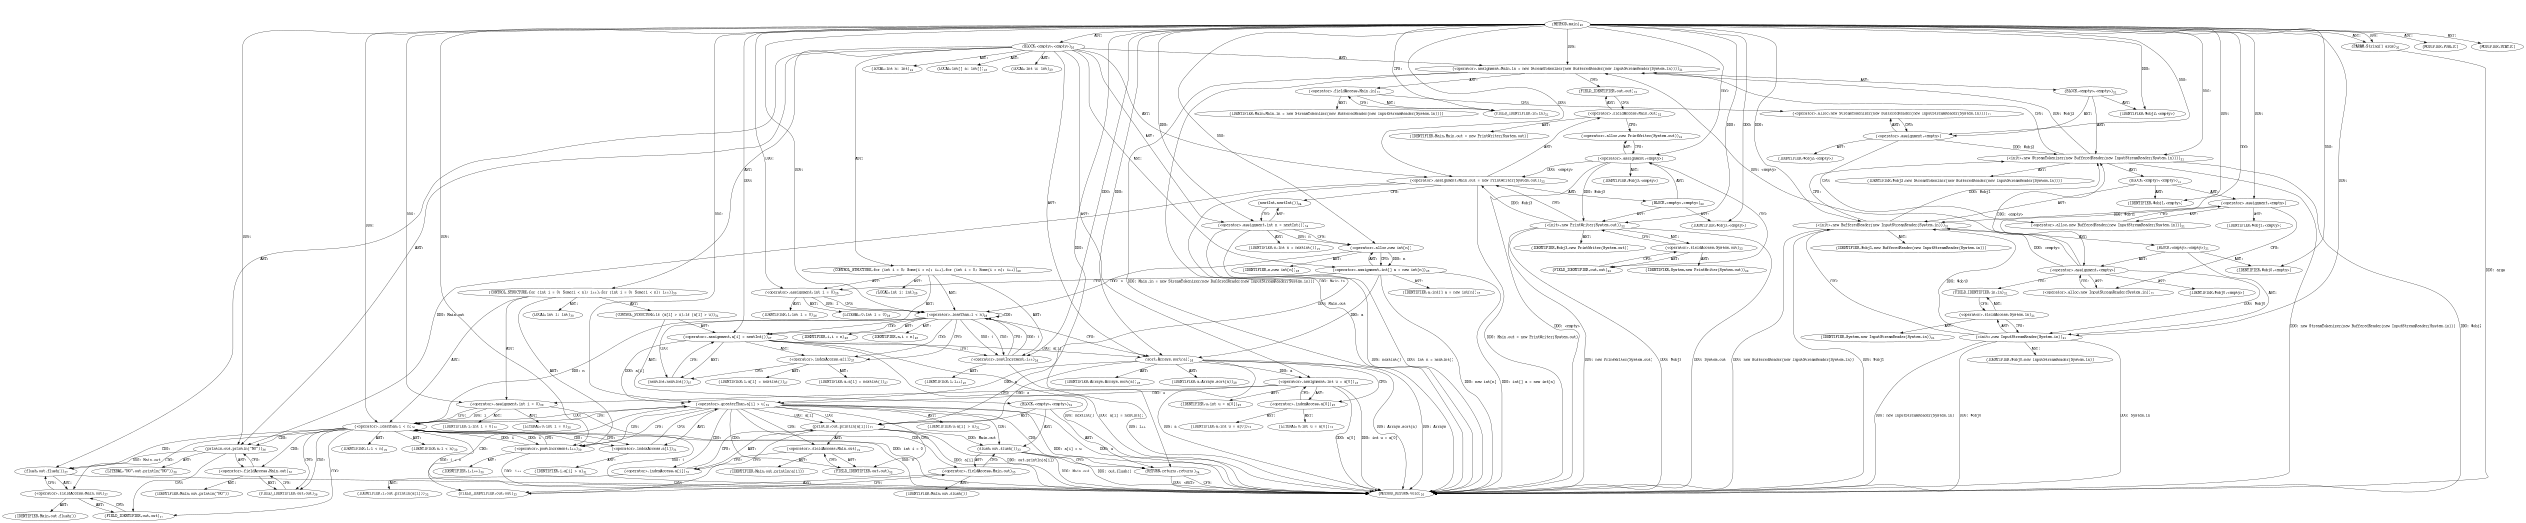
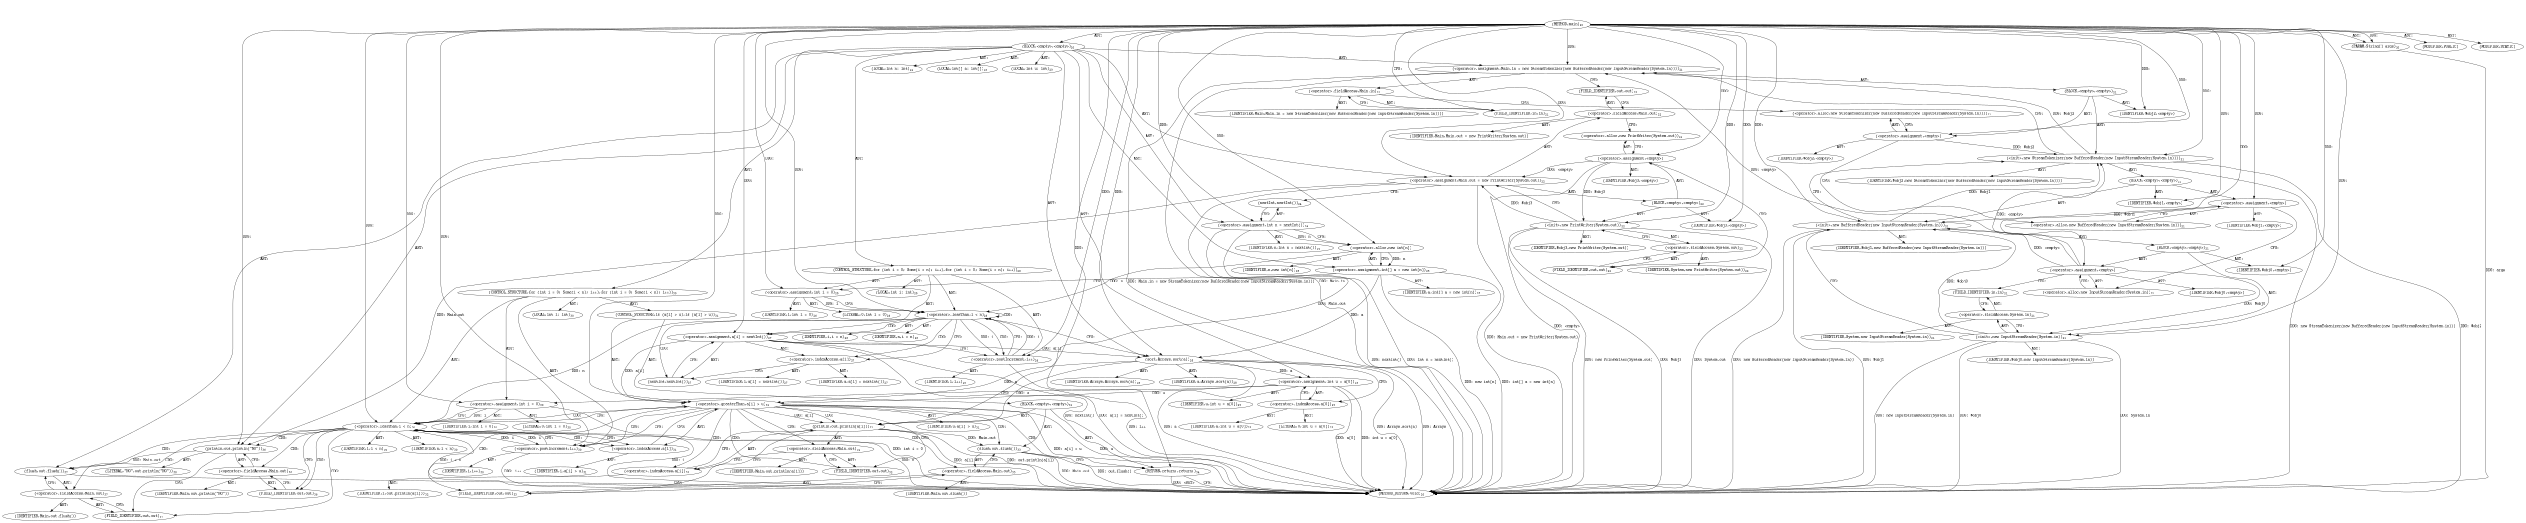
(696, 326) -> (613, 382)
